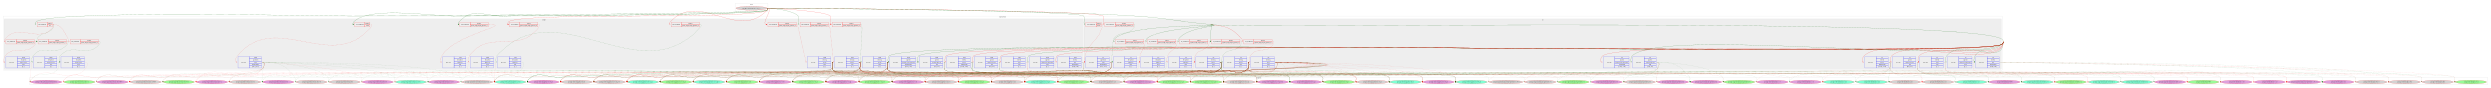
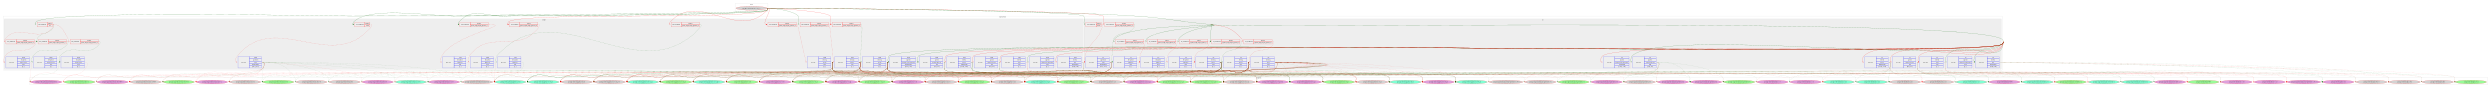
(278, 82) -> (278, 82)
(544, 82) -> (544, 82)
